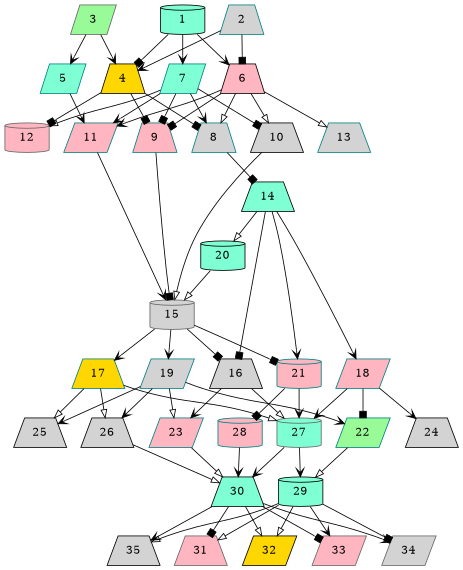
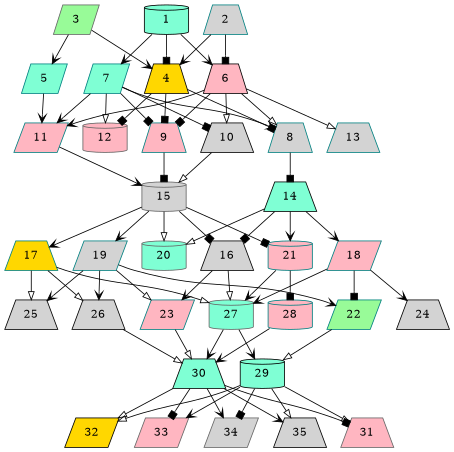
(223, 256) -> (164, 256)
(200, 282) -> (164, 222)
